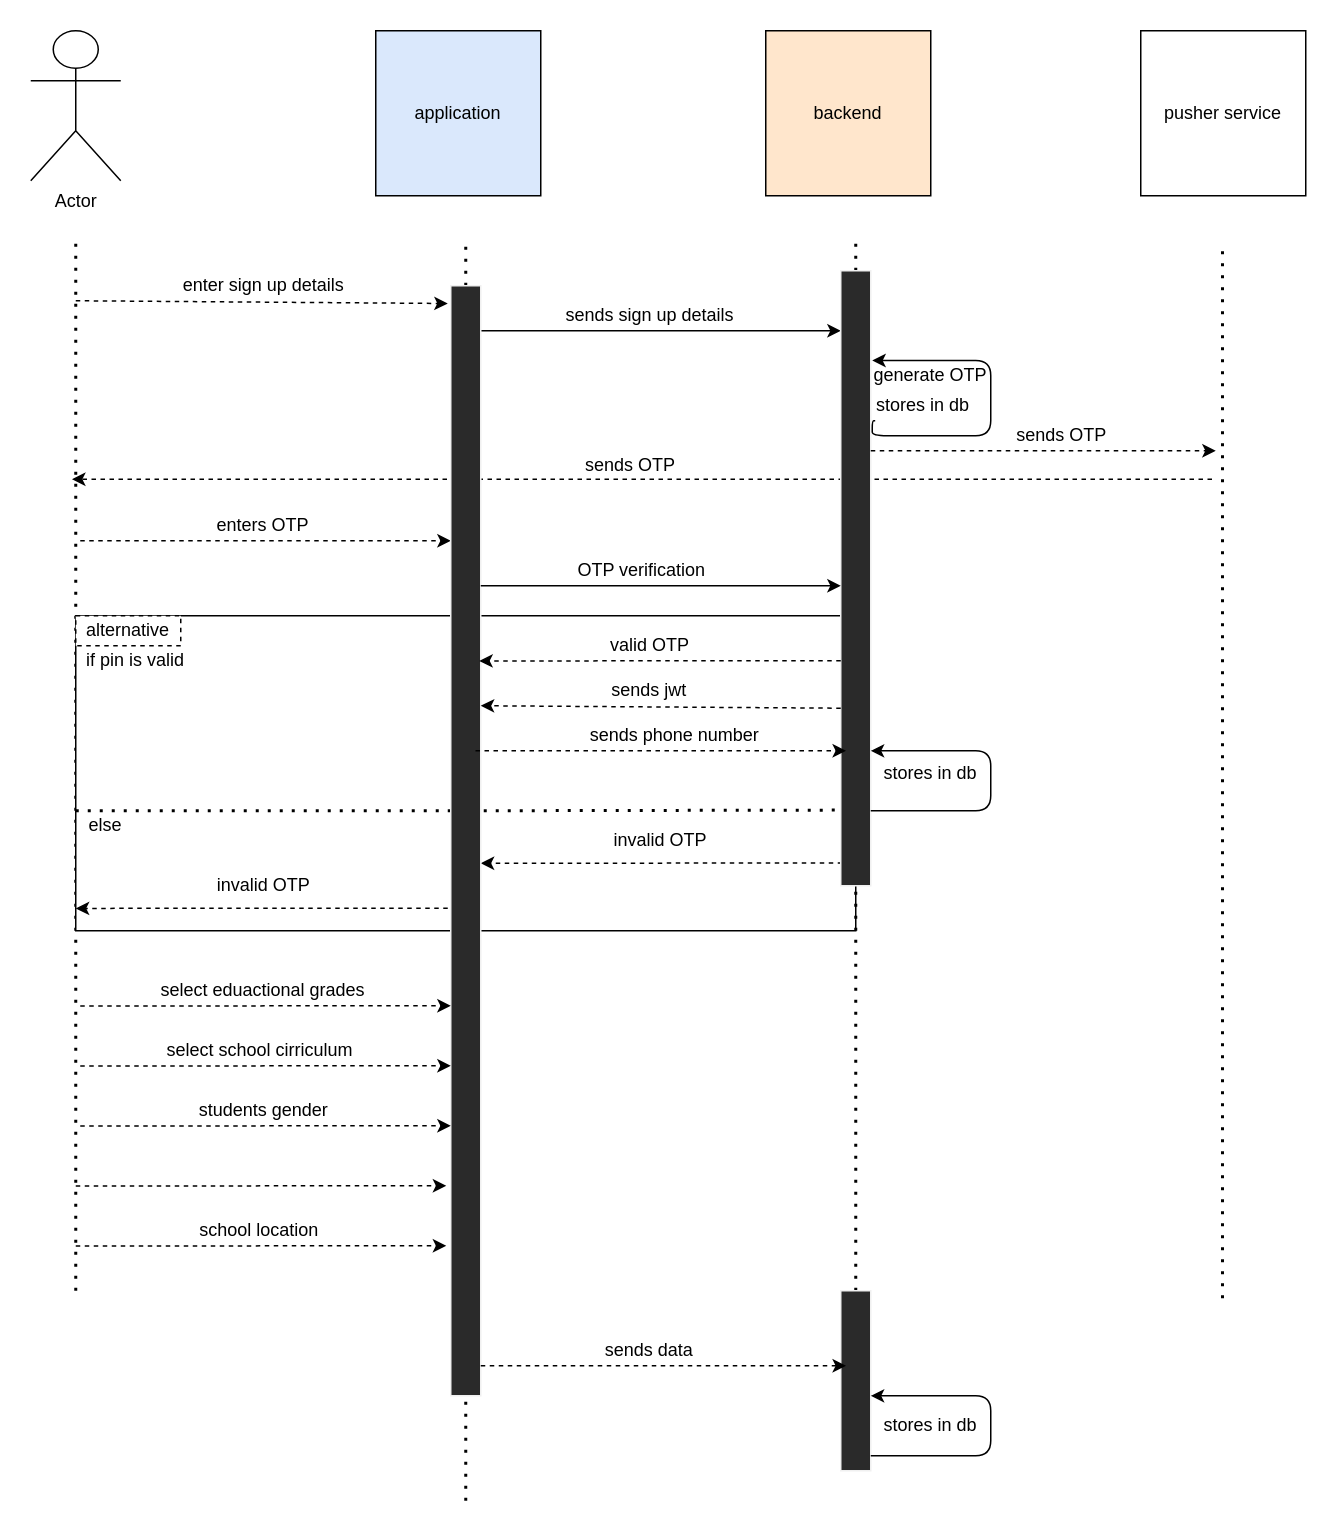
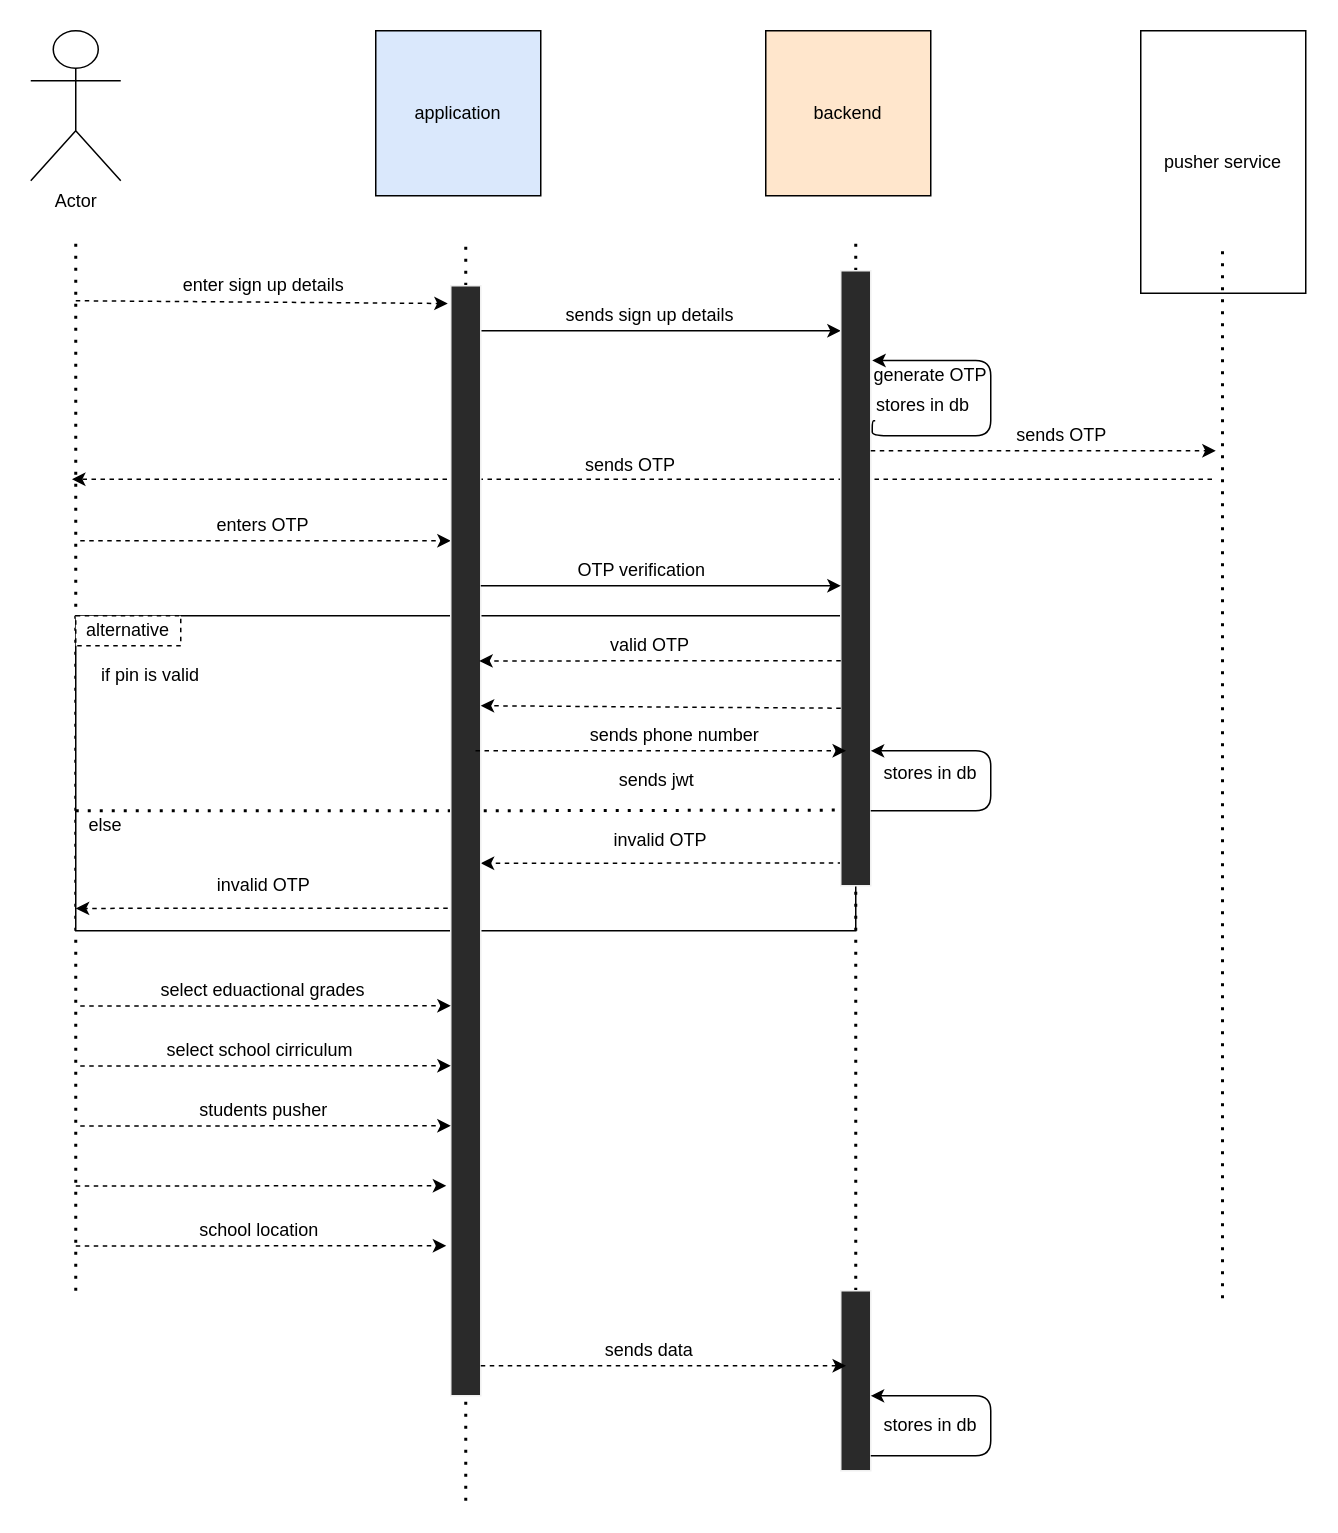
(1223, 113) -> (1223, 162)
(136, 661) -> (151, 676)
(650, 691) -> (657, 781)
(264, 1111) -> (264, 1111)
